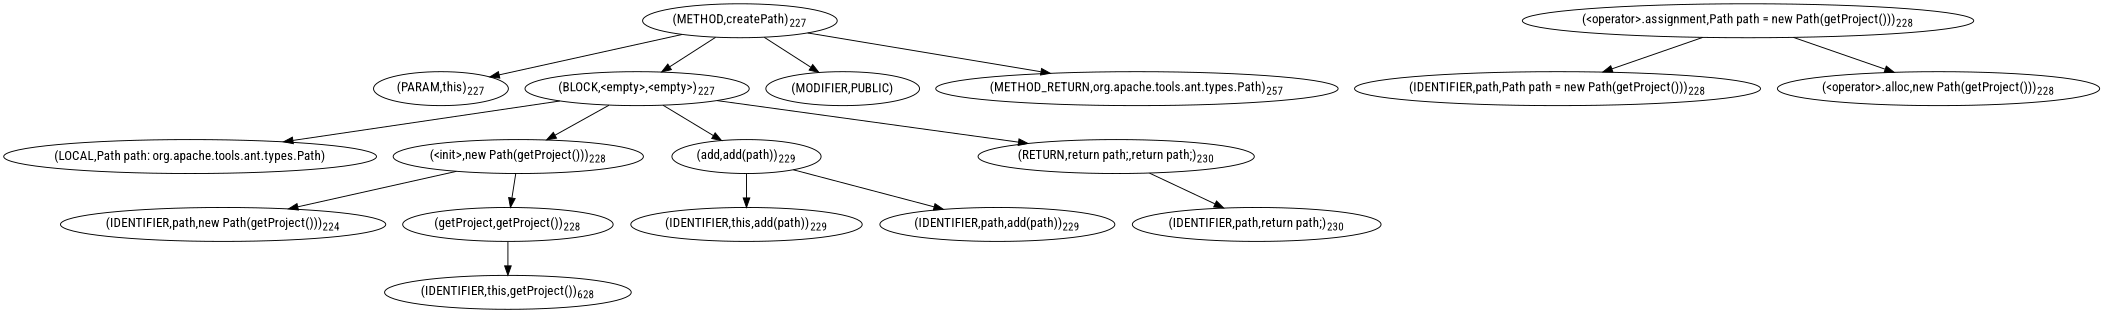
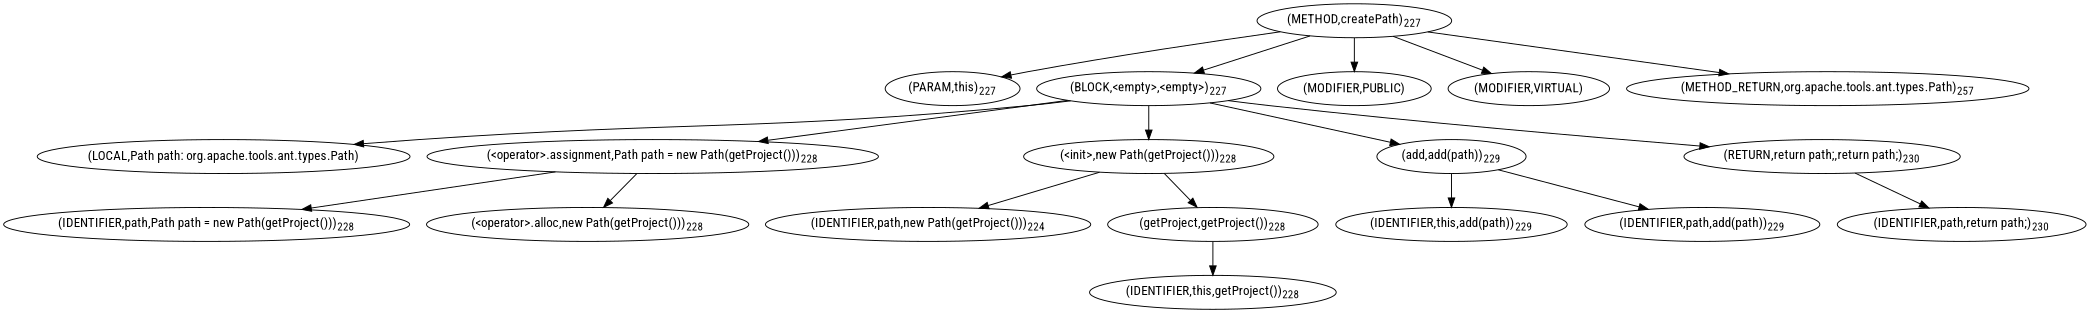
none -> (1529, 89)
none -> (910, 121)
(586, 291) -> (1291, 291)
